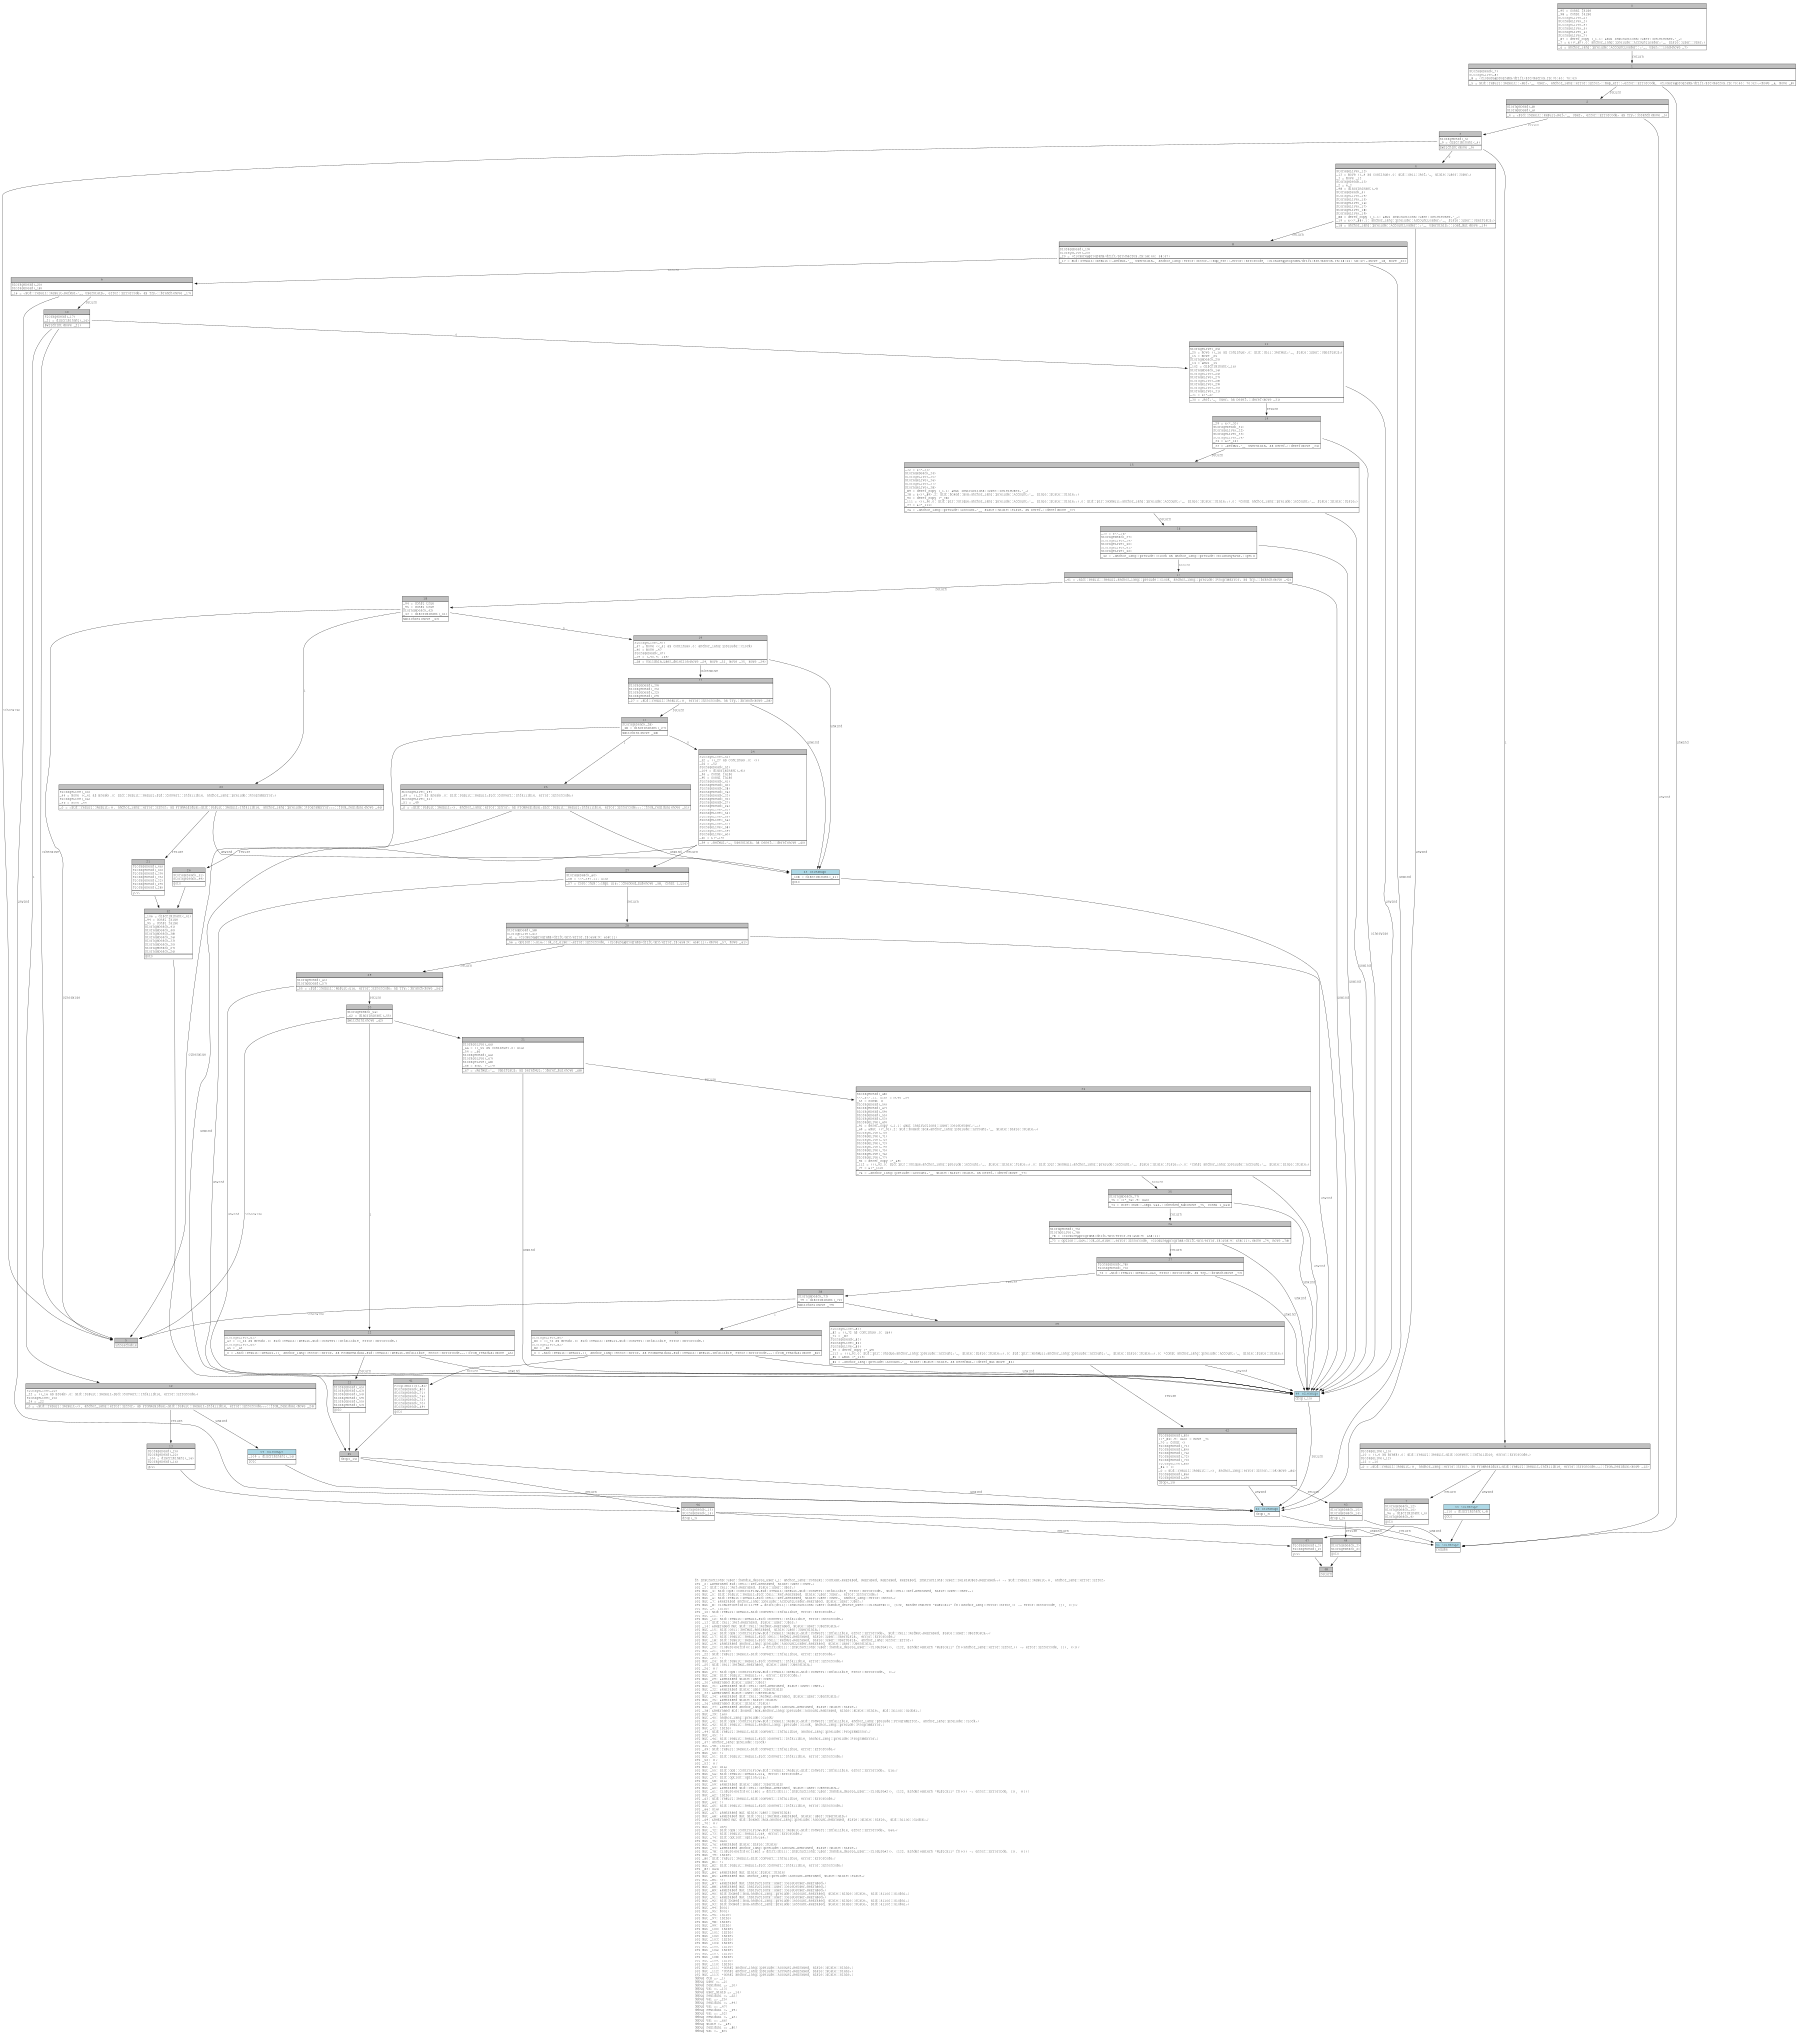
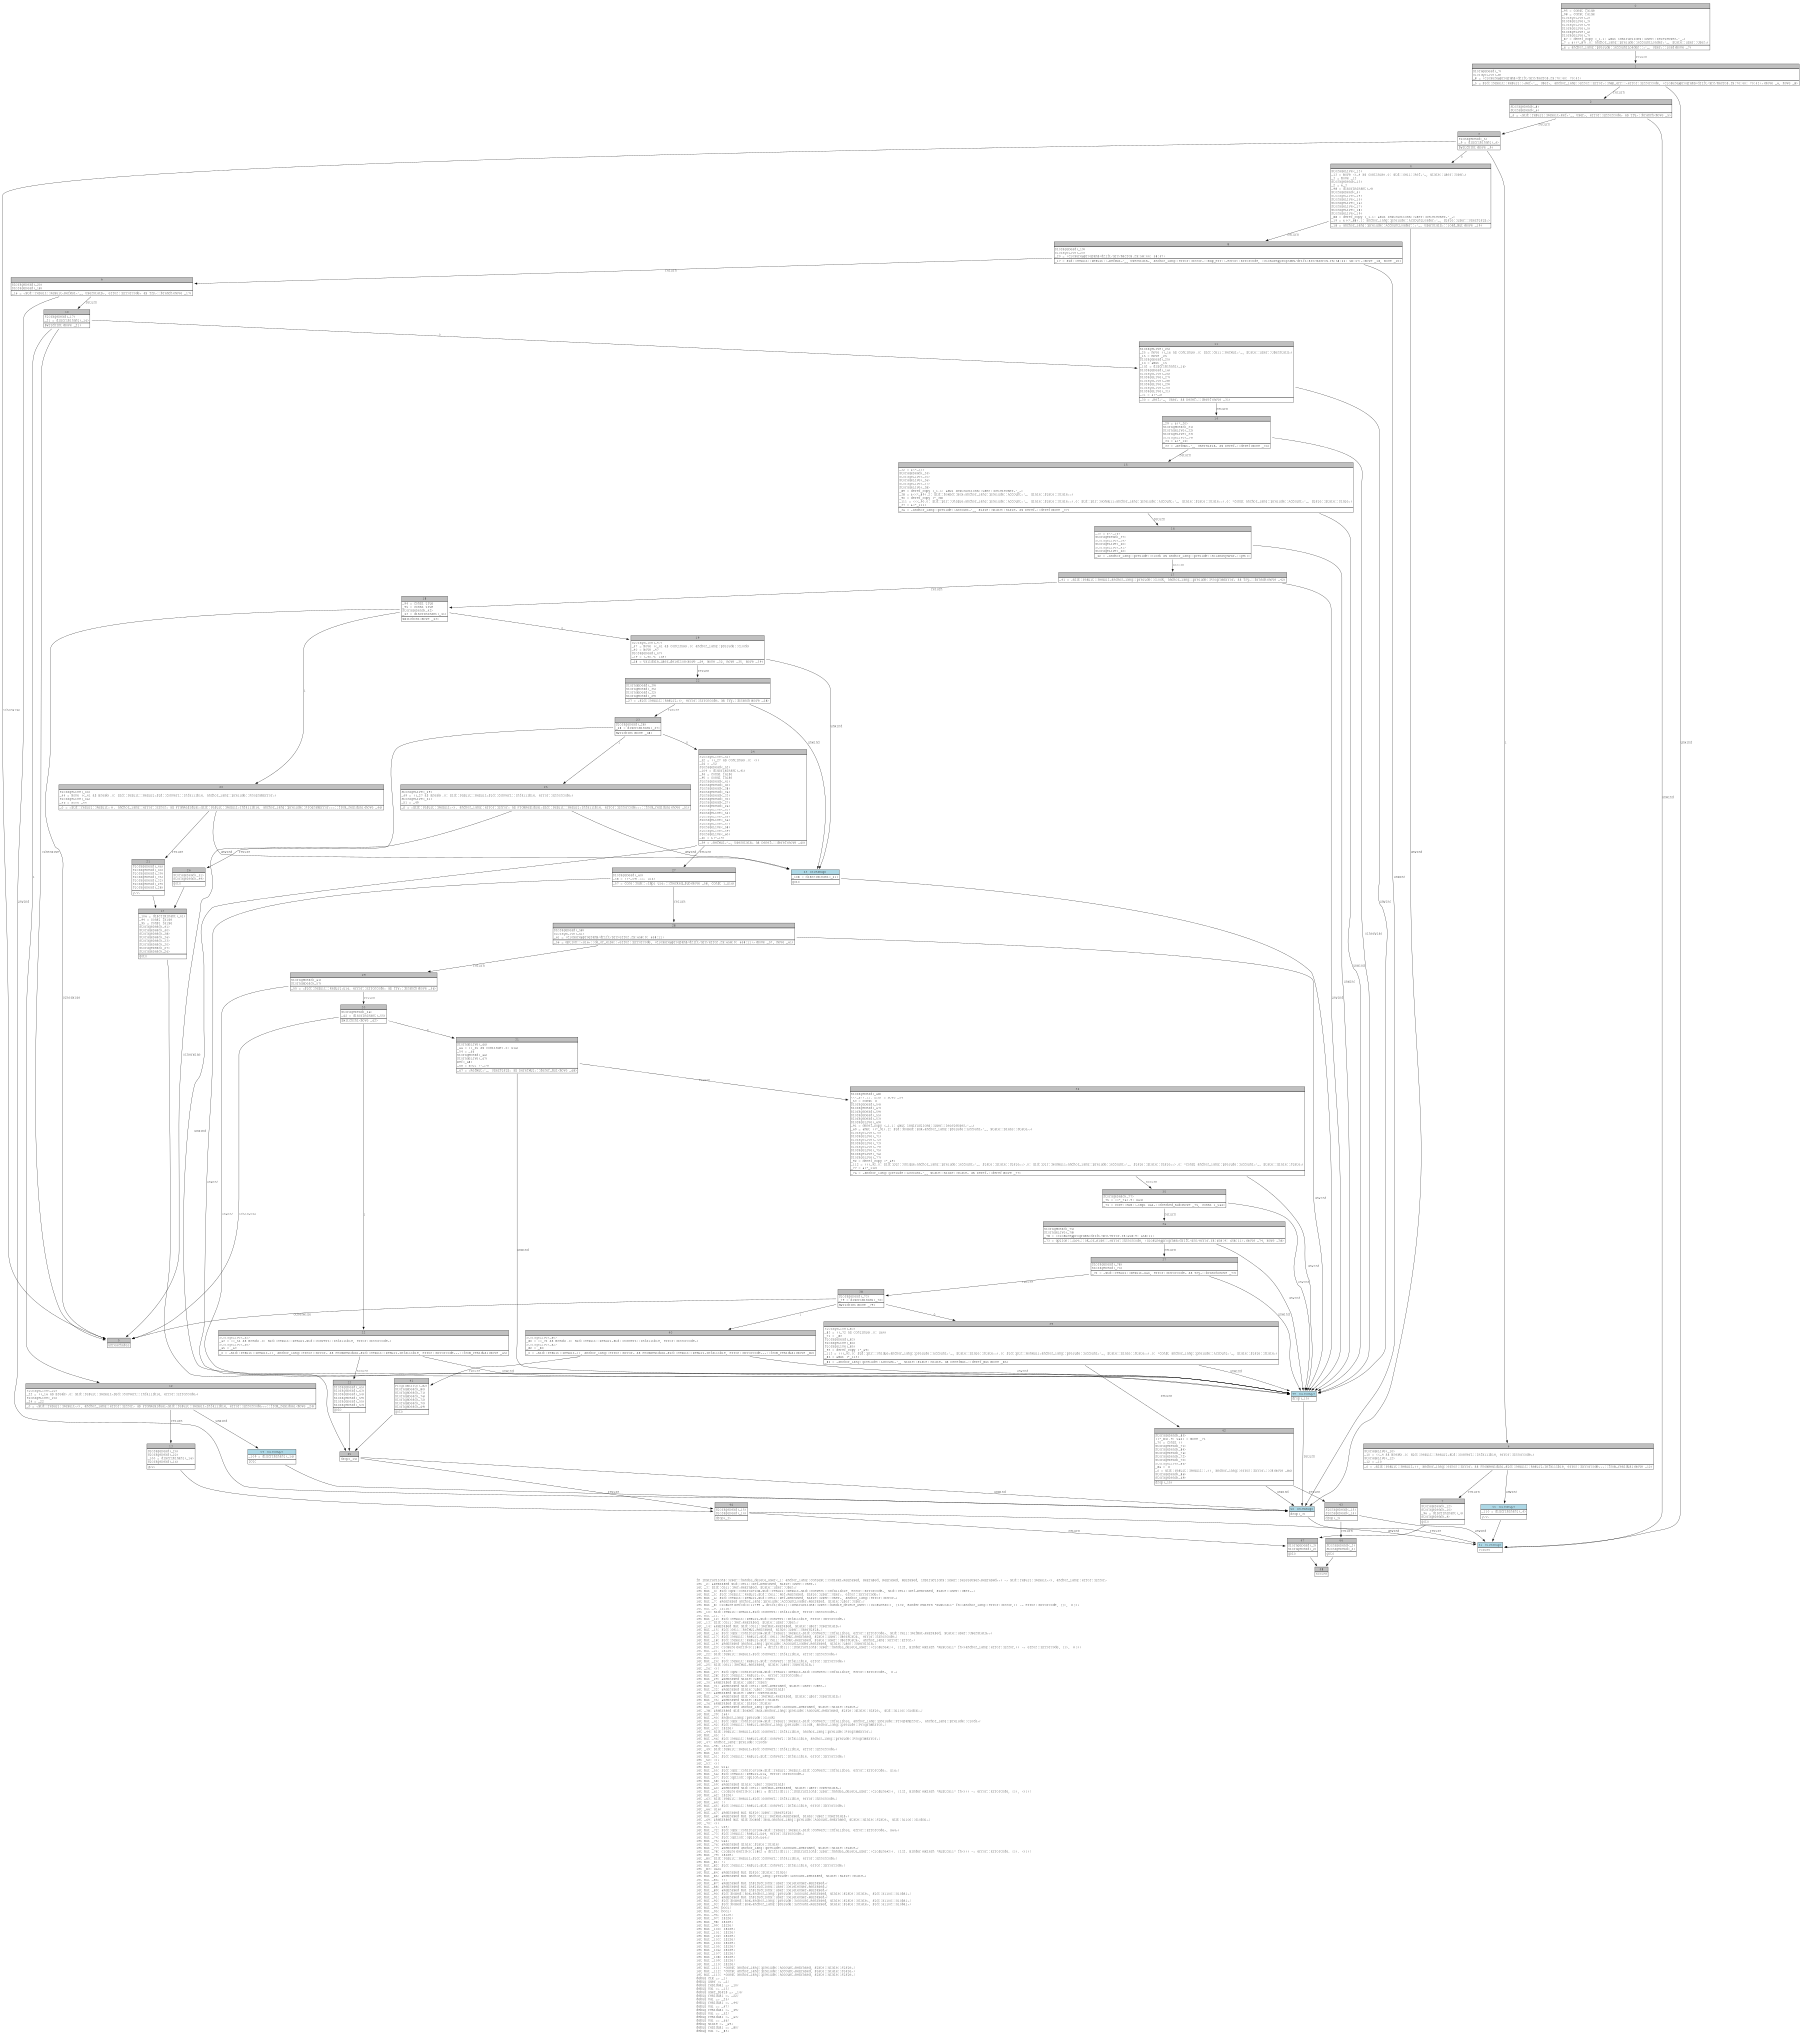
(709, 671) -> (703, 671)
(478, 1062) -> (465, 1062)
